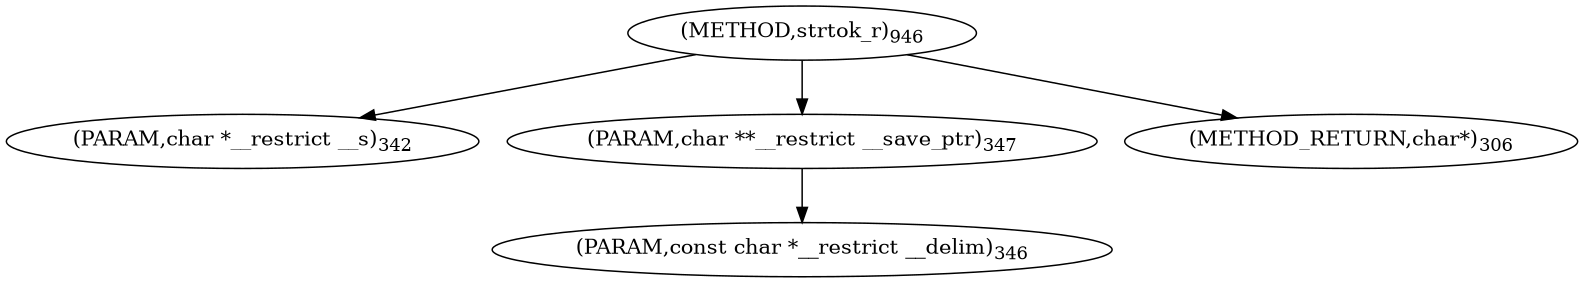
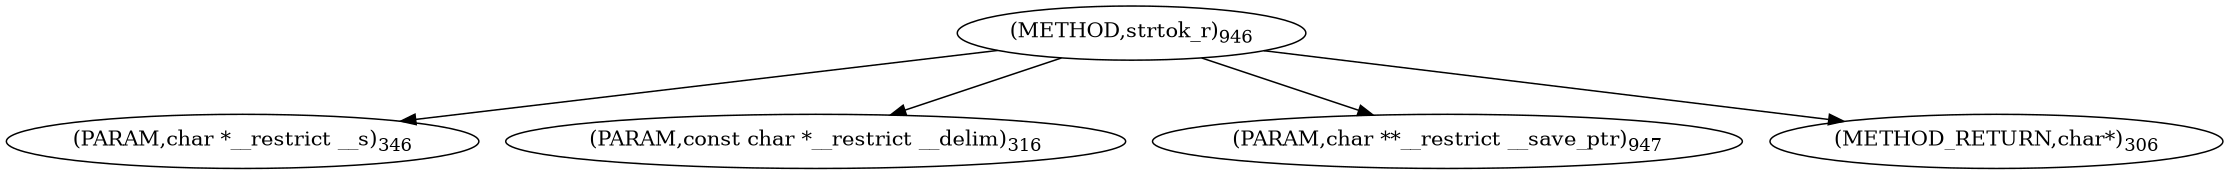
(395, 139) -> (395, 139)
(1000, 139) -> (1645, 139)
(802, 188) -> (983, 84)
(1011, 247) -> (1025, 139)
